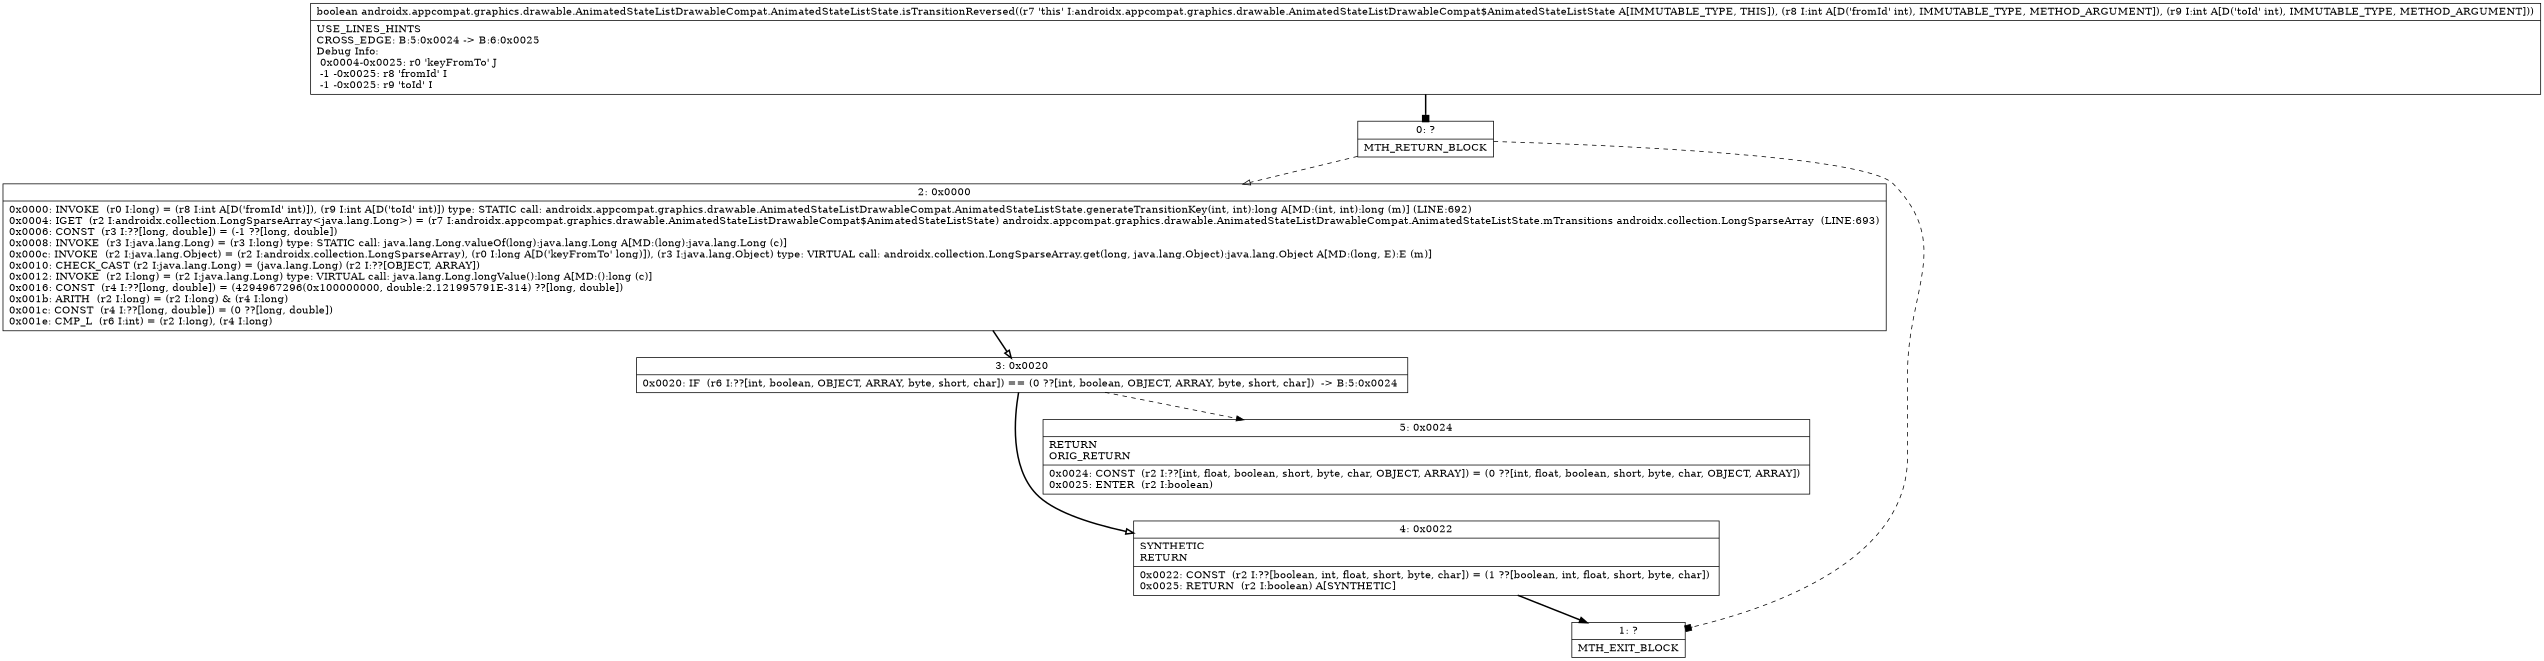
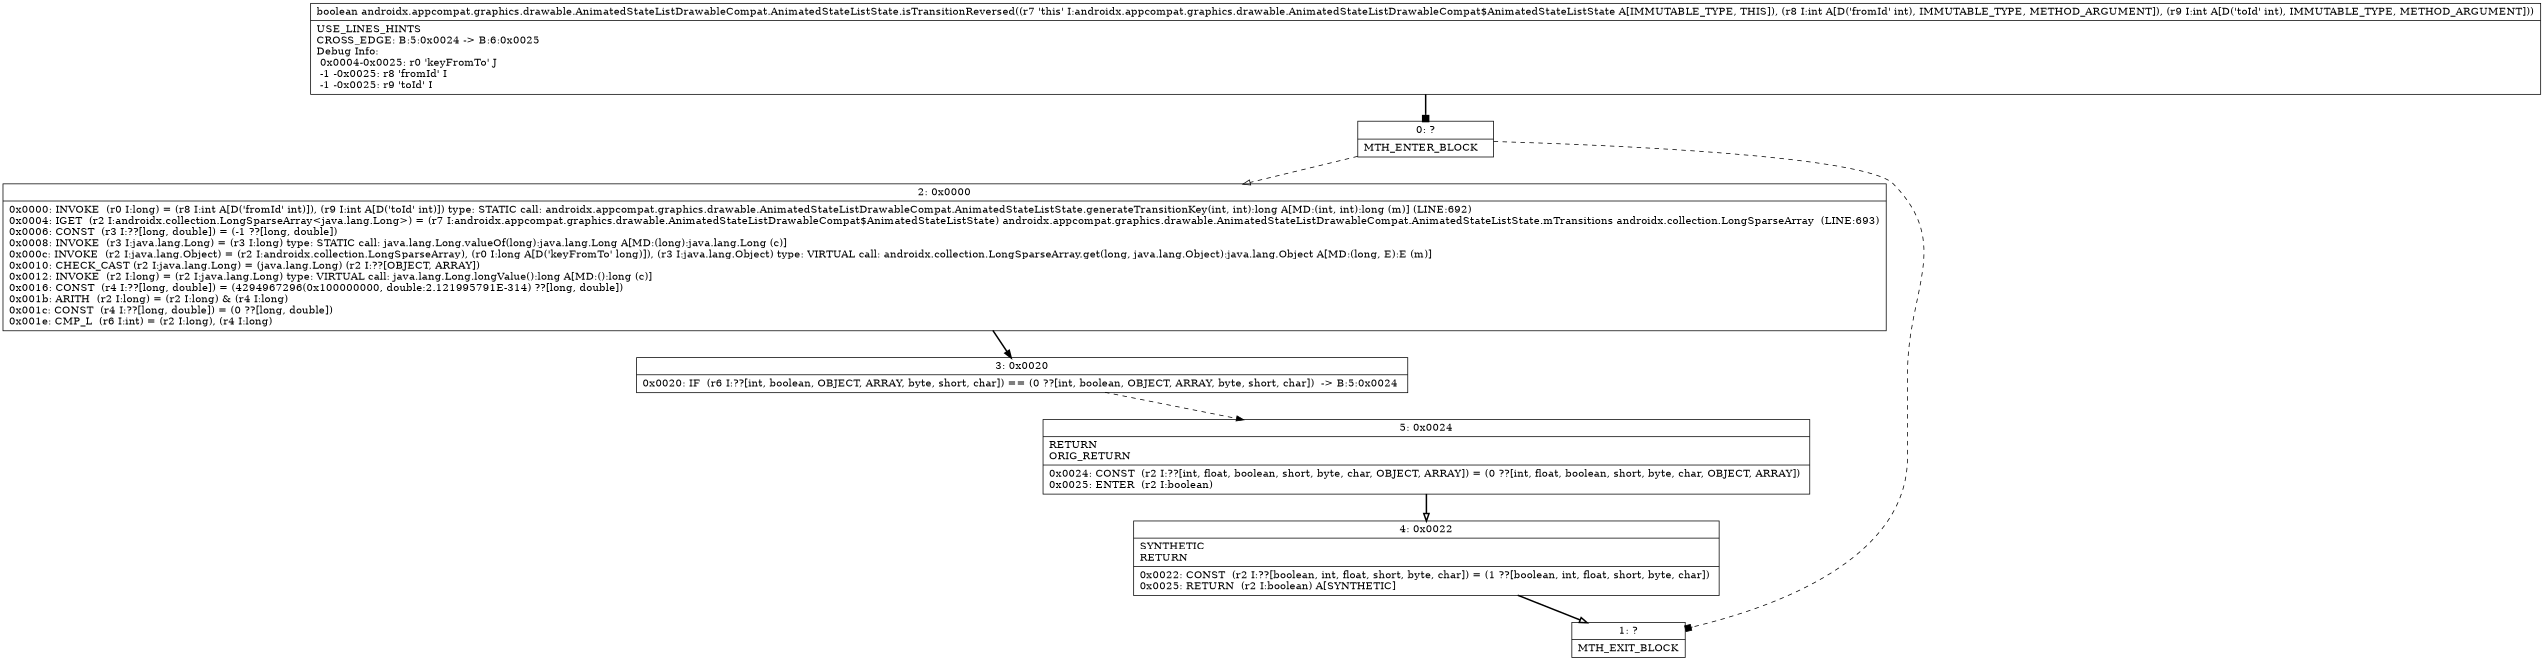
(1426, 148) -> (1421, 148)
(1000, 341) -> (1000, 341)
(1034, 491) -> (1426, 504)
(1549, 608) -> (1549, 608)
